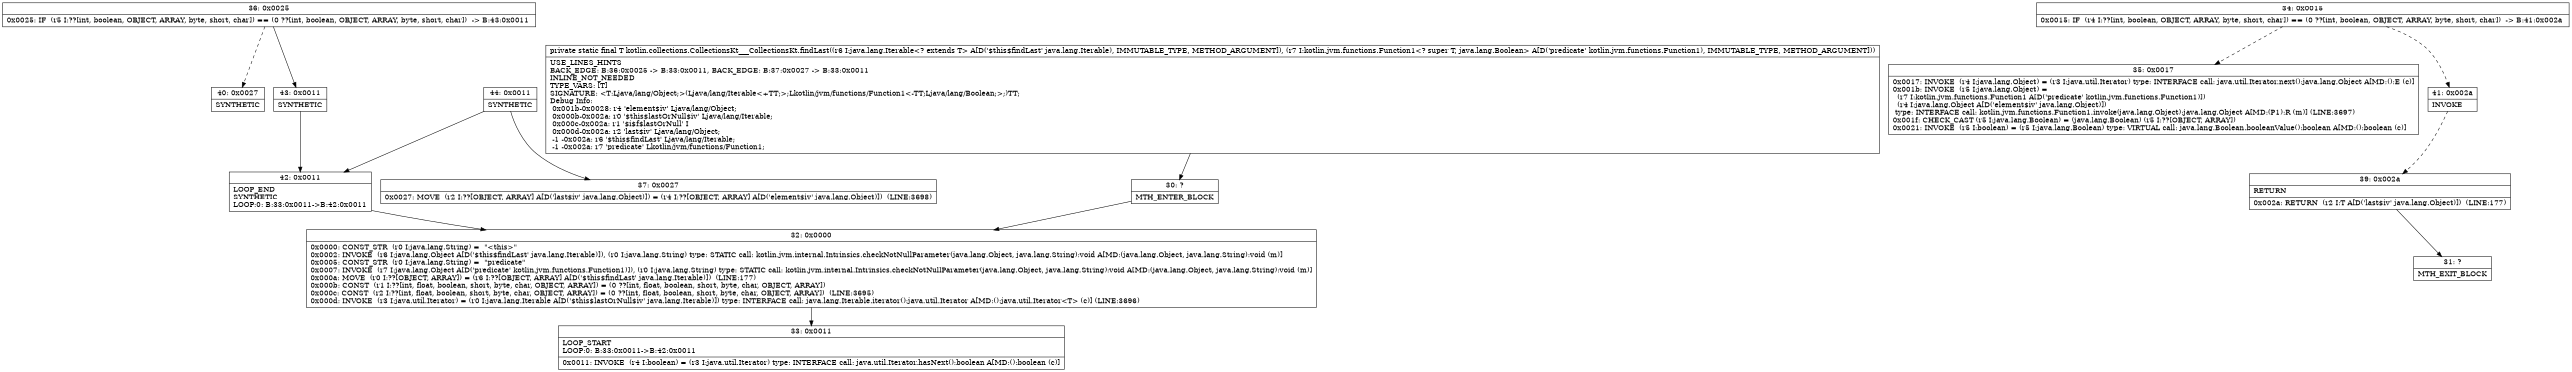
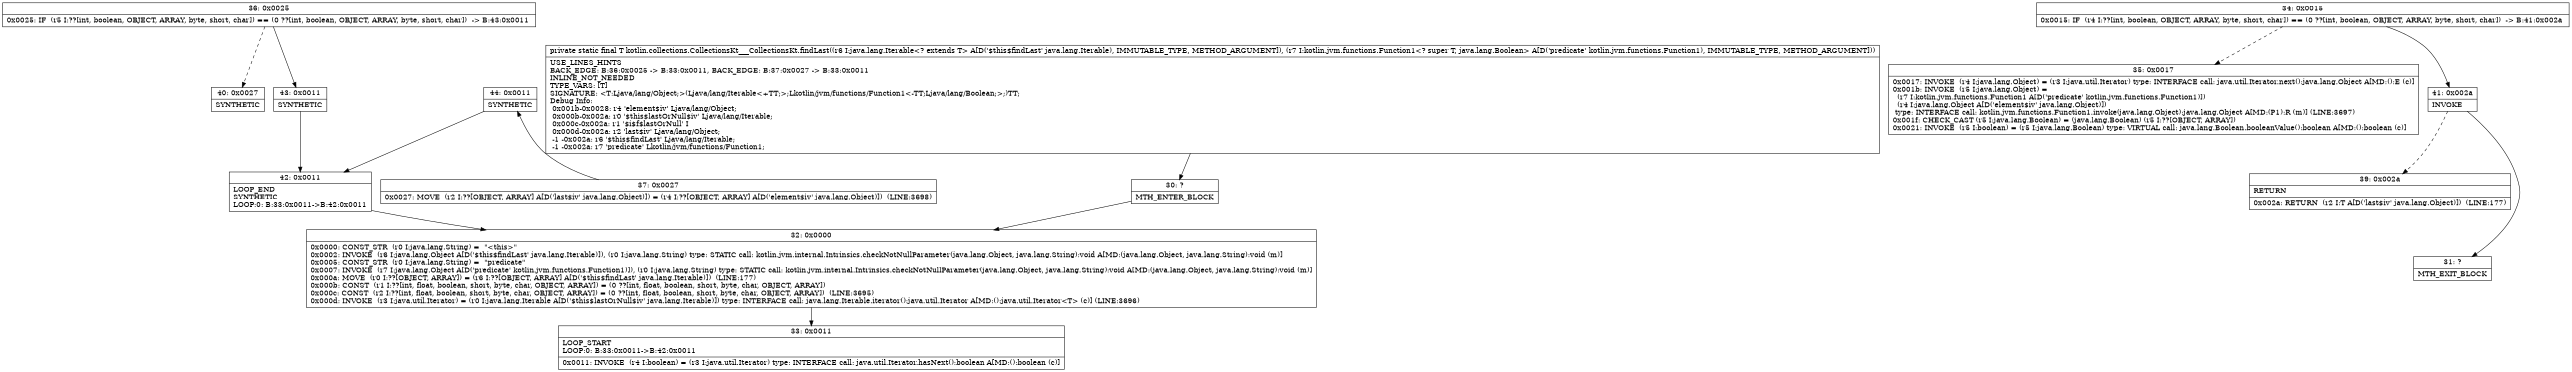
(2424, 47) -> (2424, 47)
(538, 155) -> (551, 158)
(2417, 231) -> (2518, 182)
